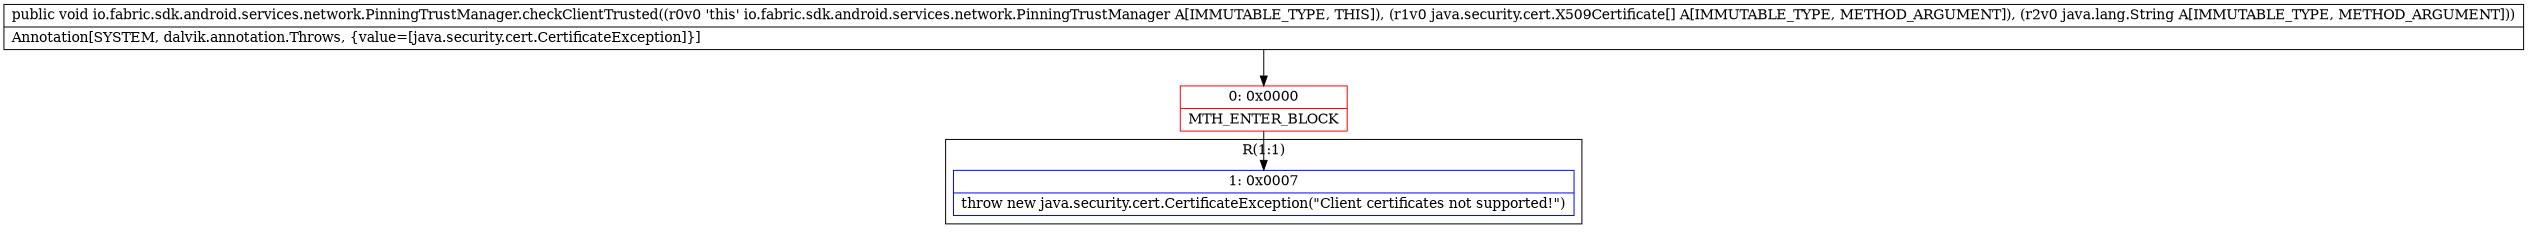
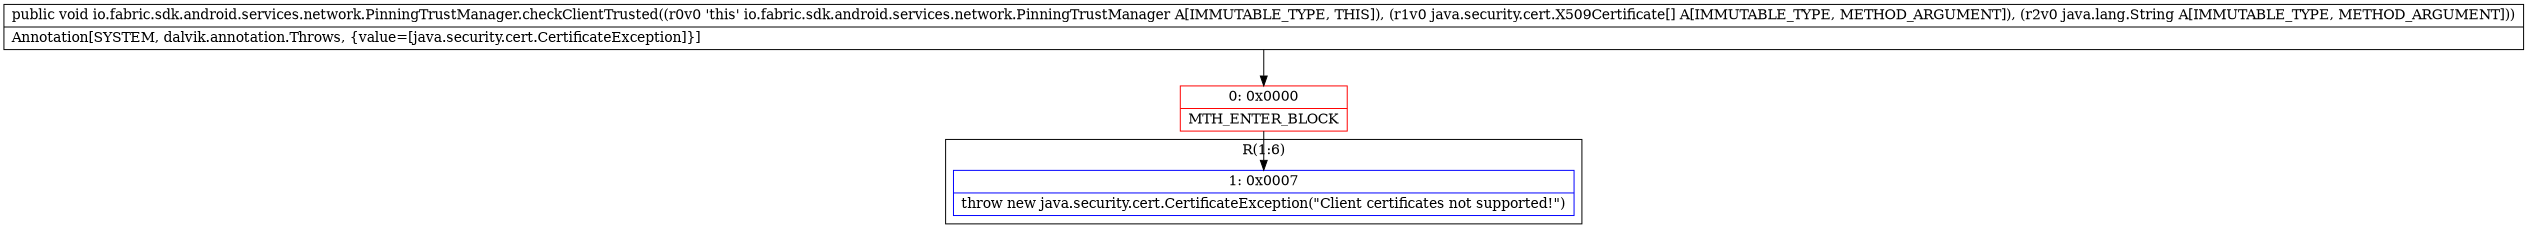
(1264, 151) -> (1264, 151)
